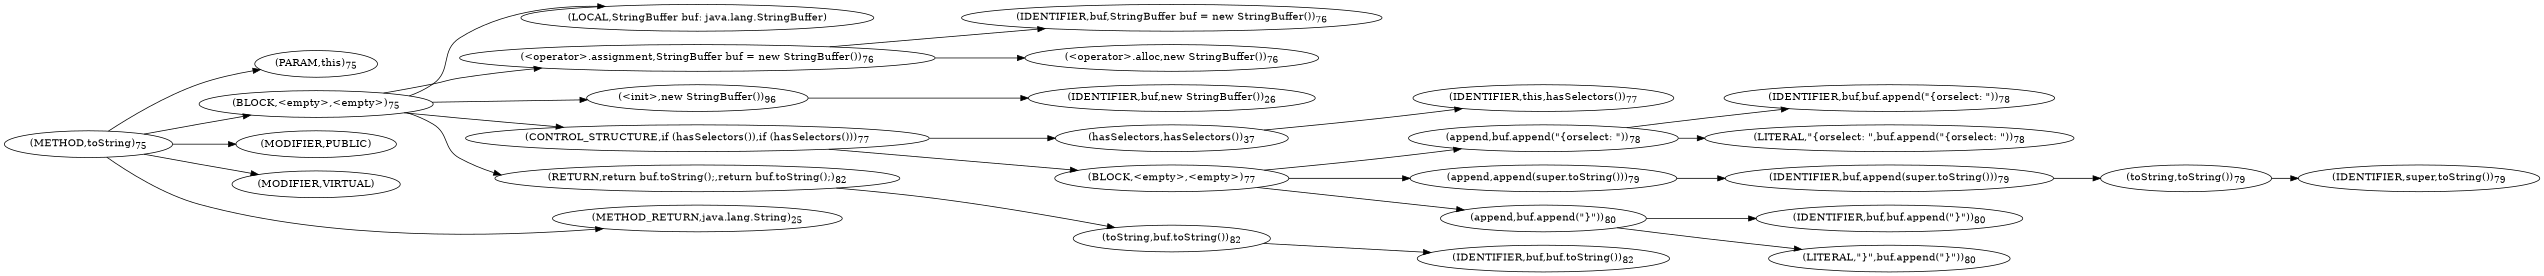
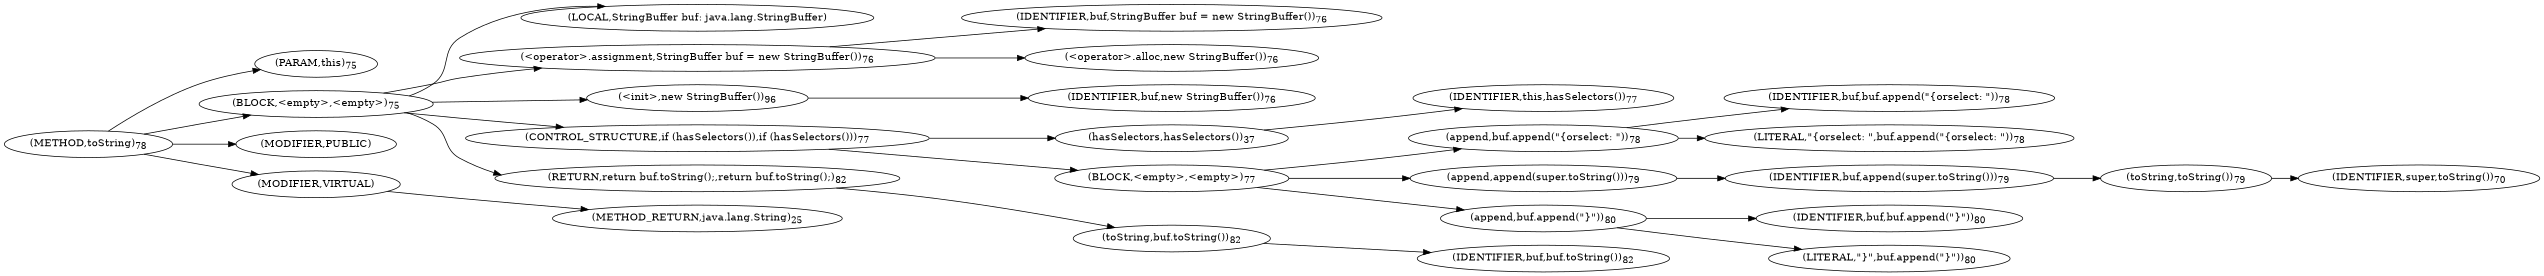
(1270, 97) -> (1270, 97)
(141, 143) -> (141, 143)
(2500, 177) -> (2500, 177)
(344, 229) -> (484, 201)
